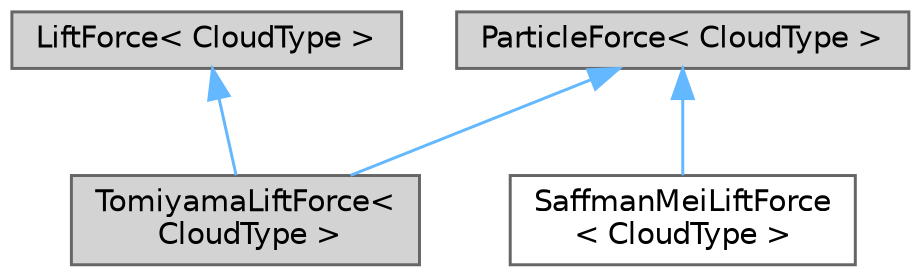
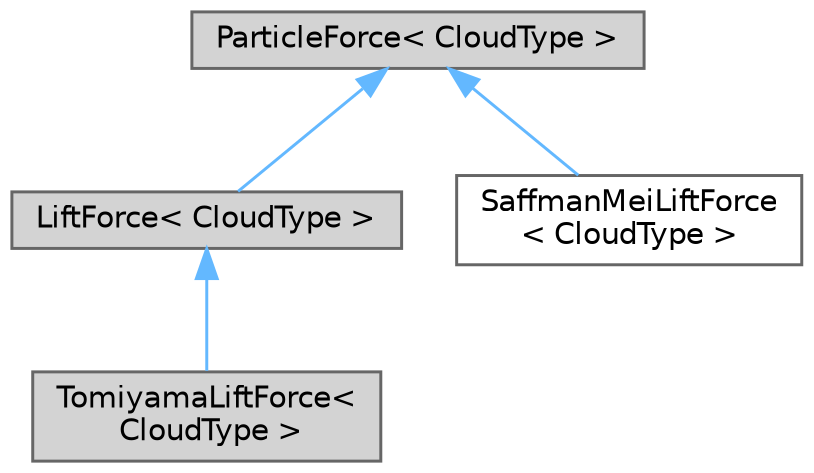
(471, 128) -> (300, 140)
